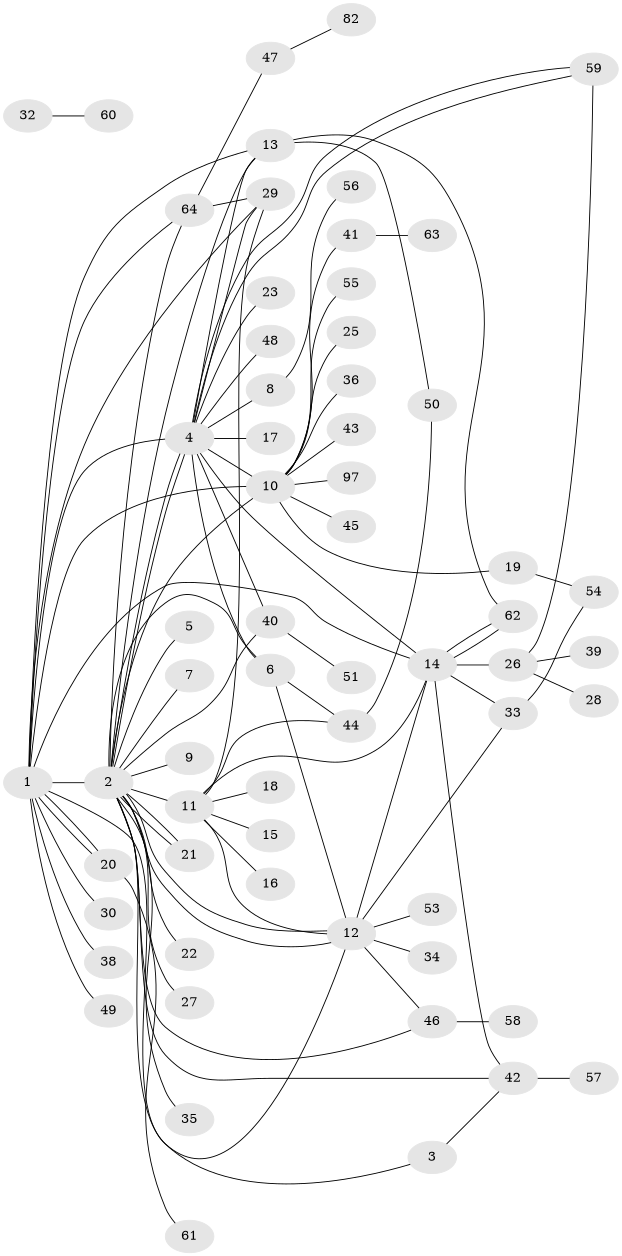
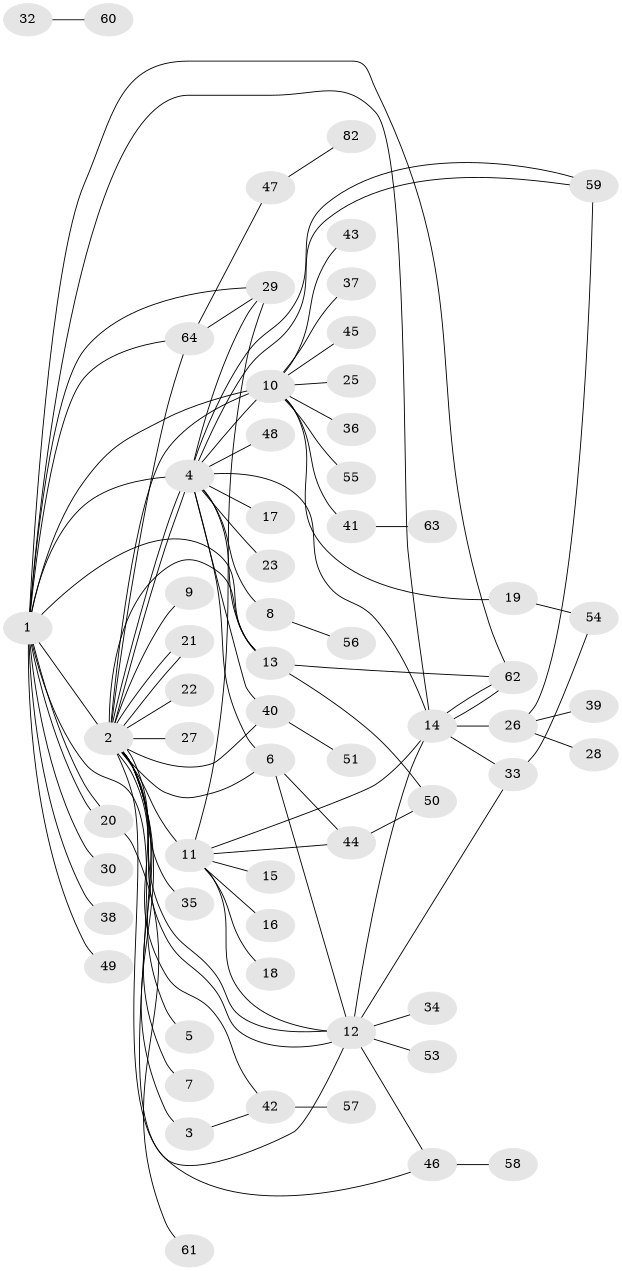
none -> (282, 61)
(351, 478) -> (351, 284)
(460, 875) -> none
